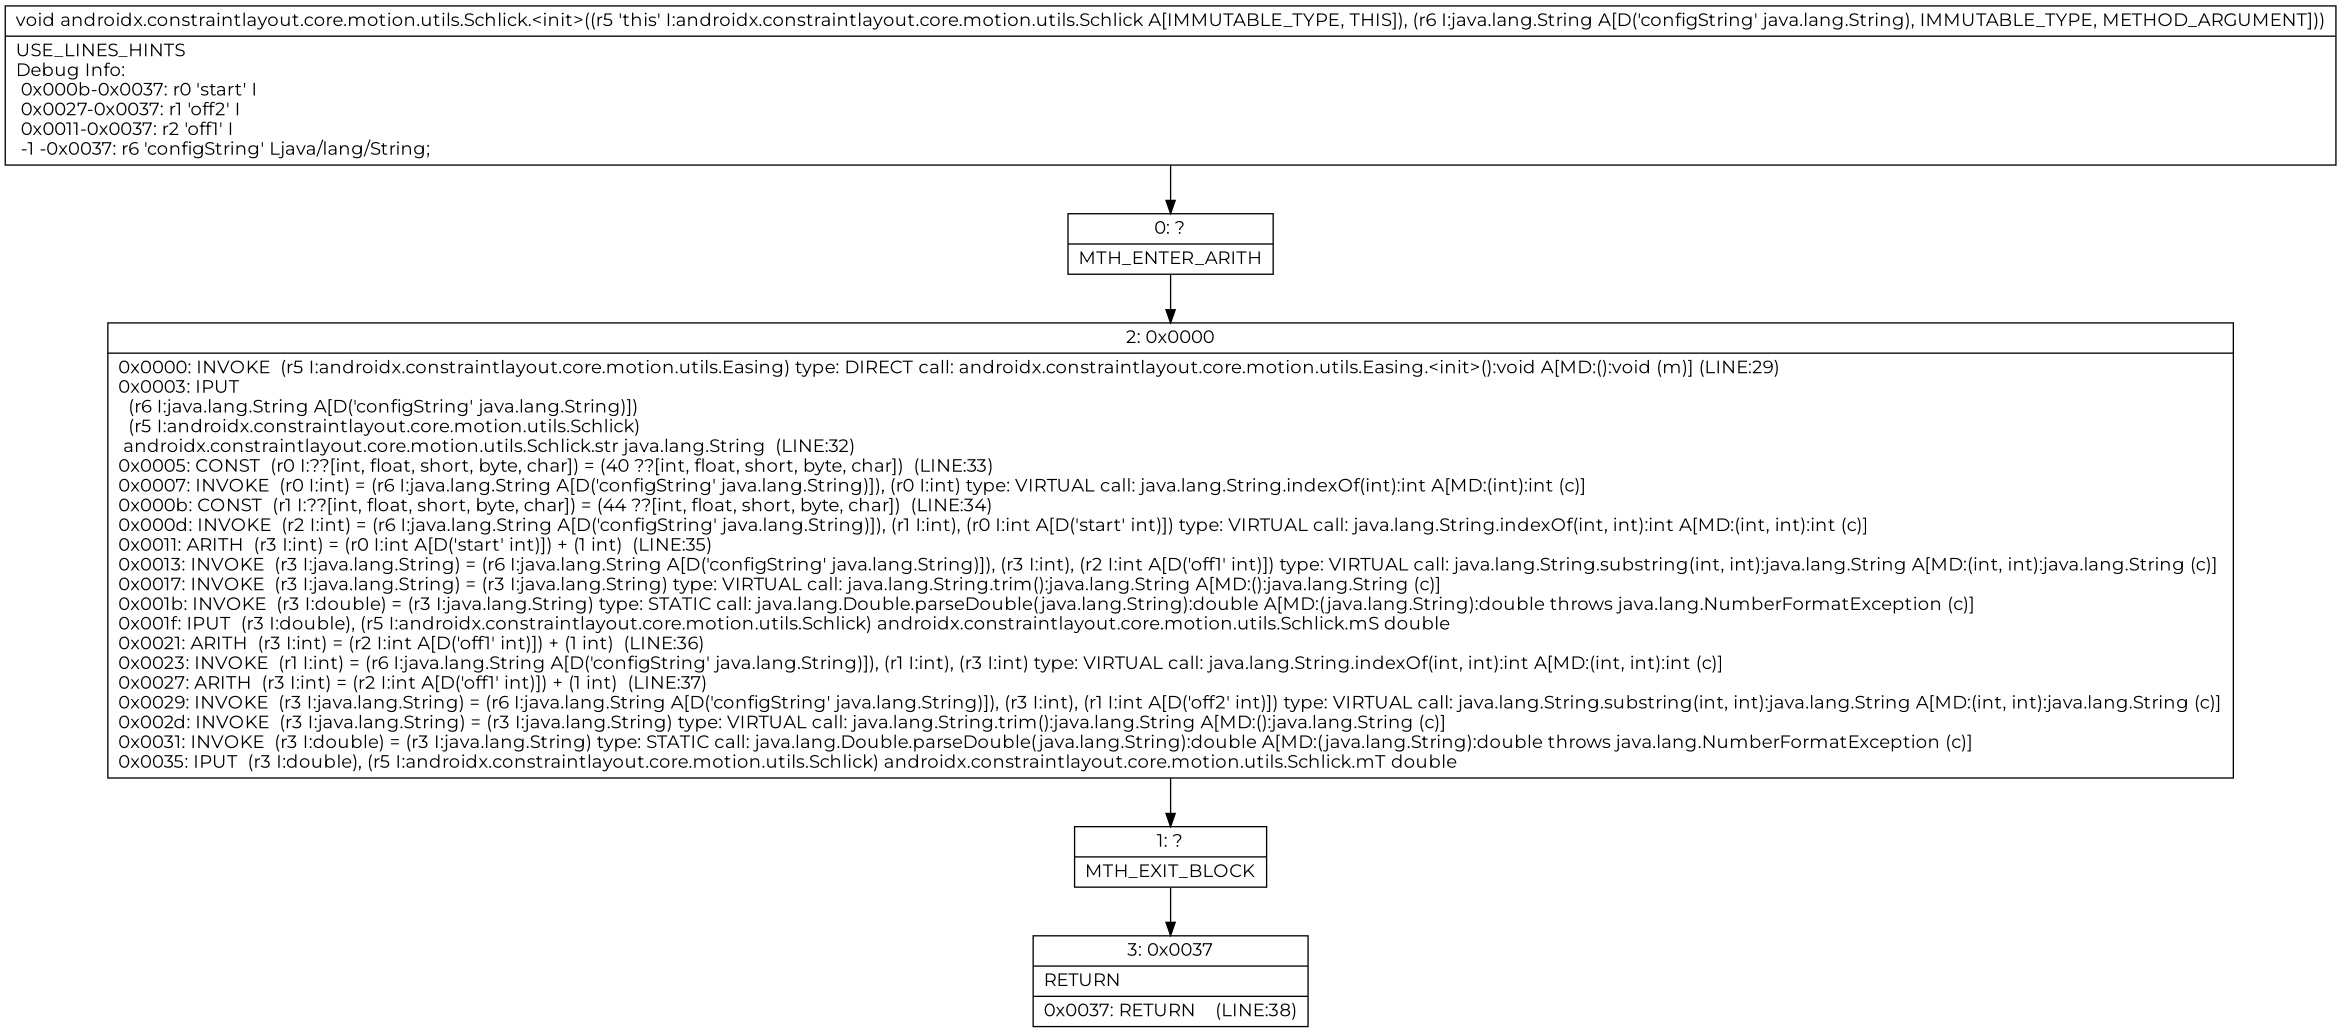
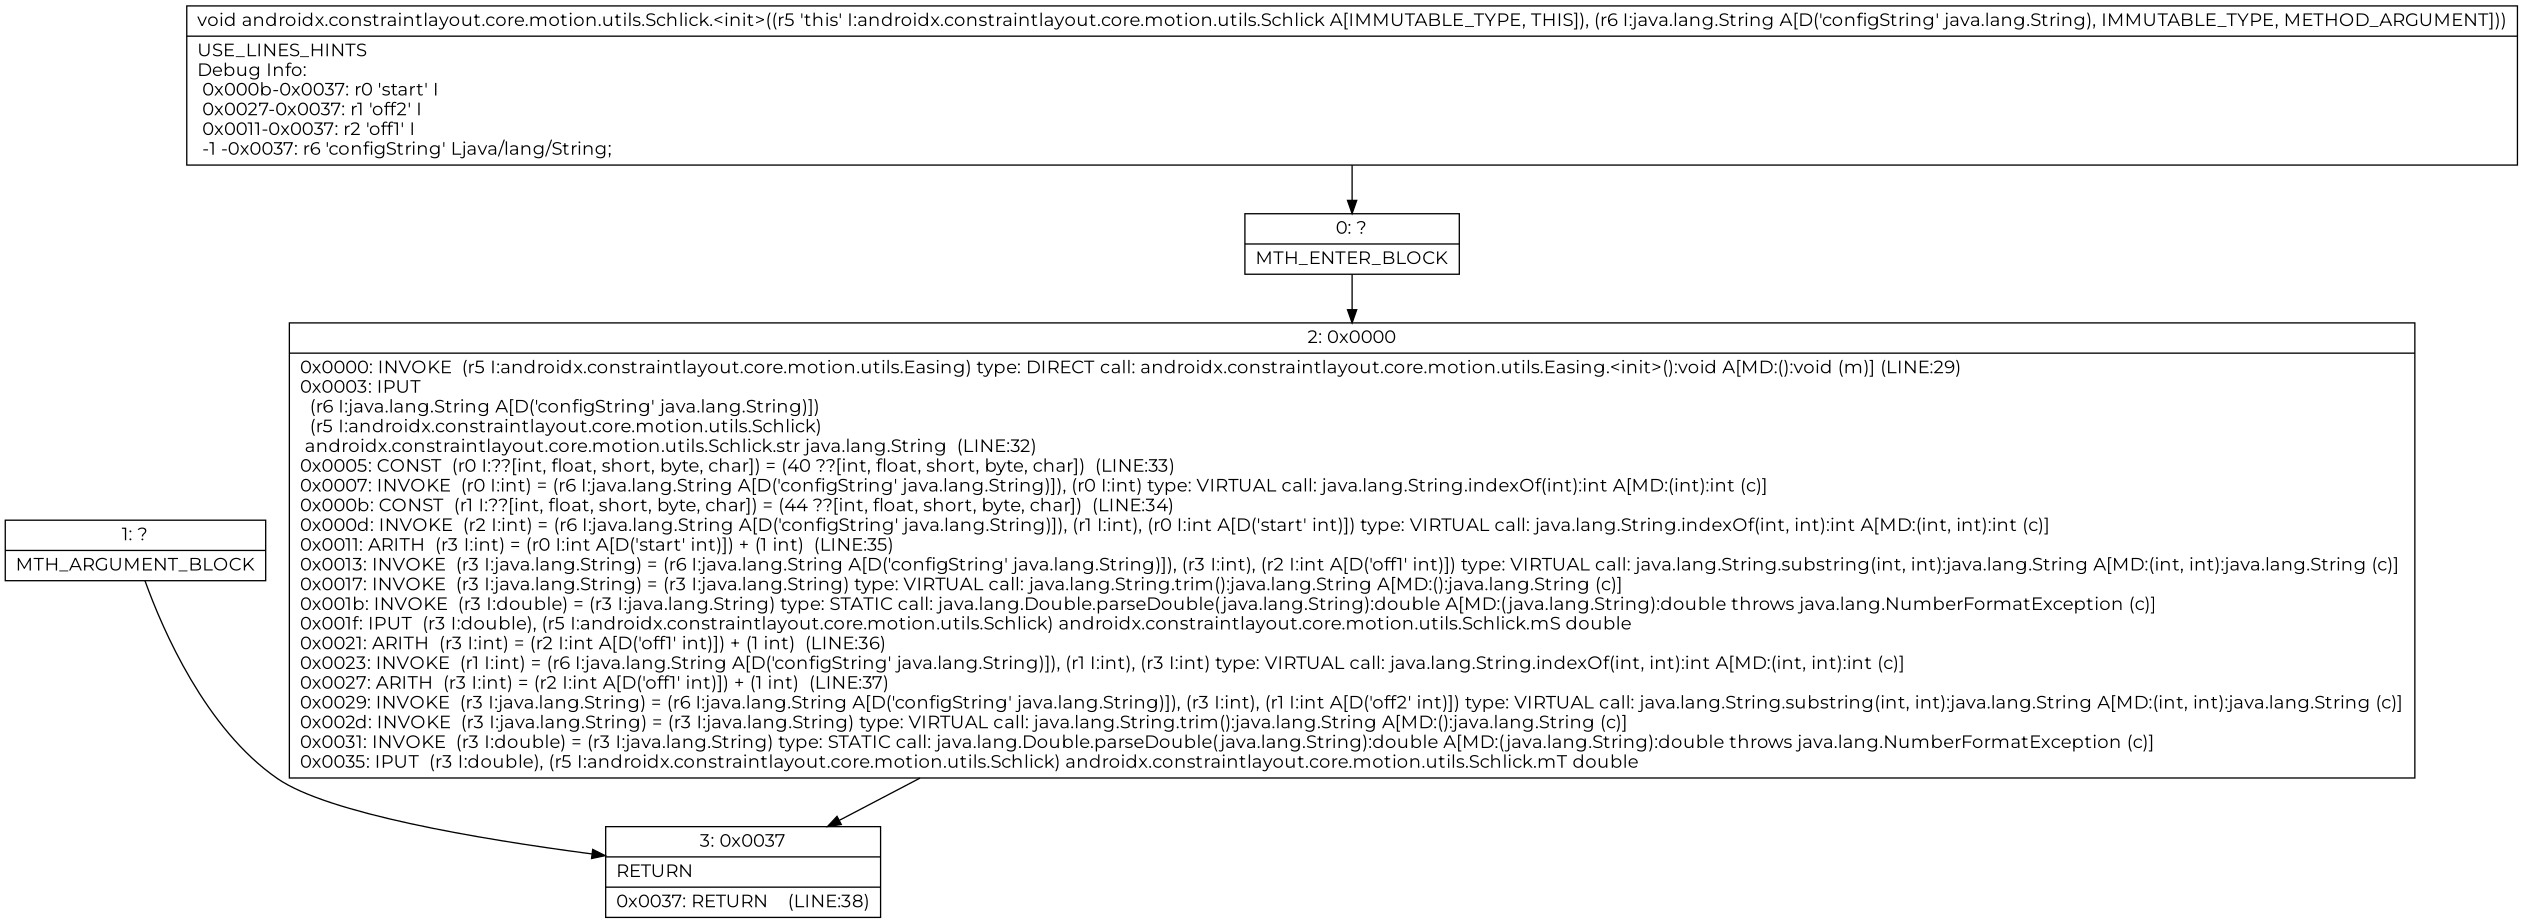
(1171, 258) -> (1352, 258)
(1171, 796) -> (880, 799)
(1171, 871) -> (135, 565)
